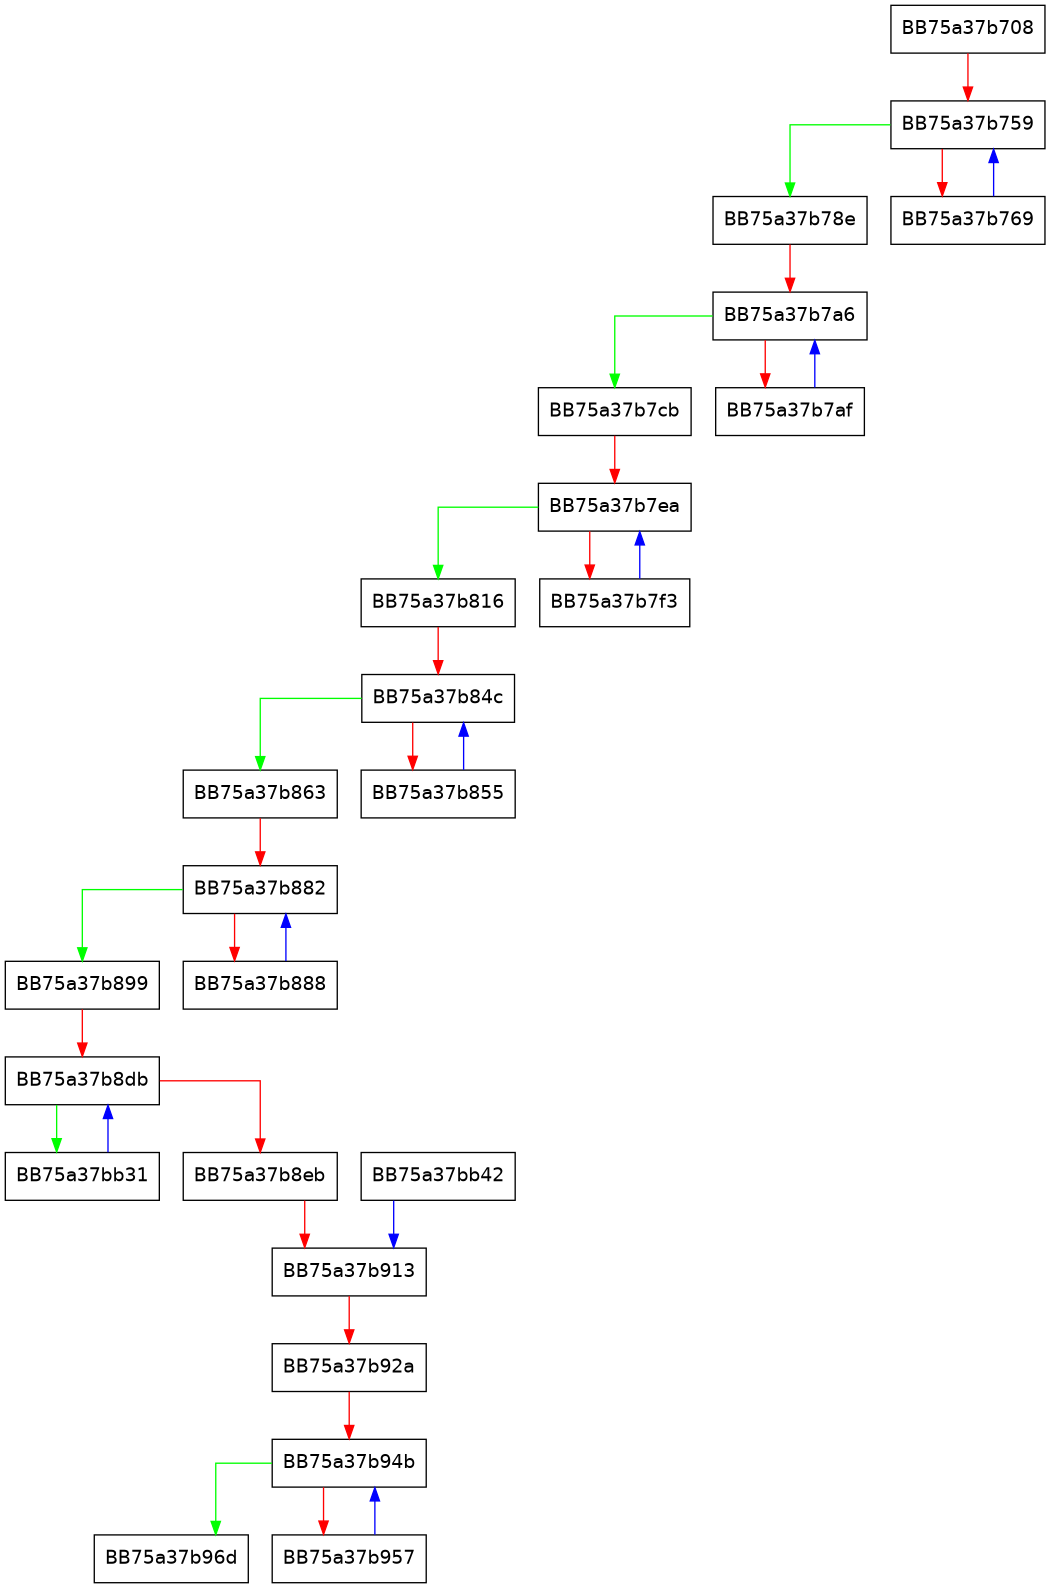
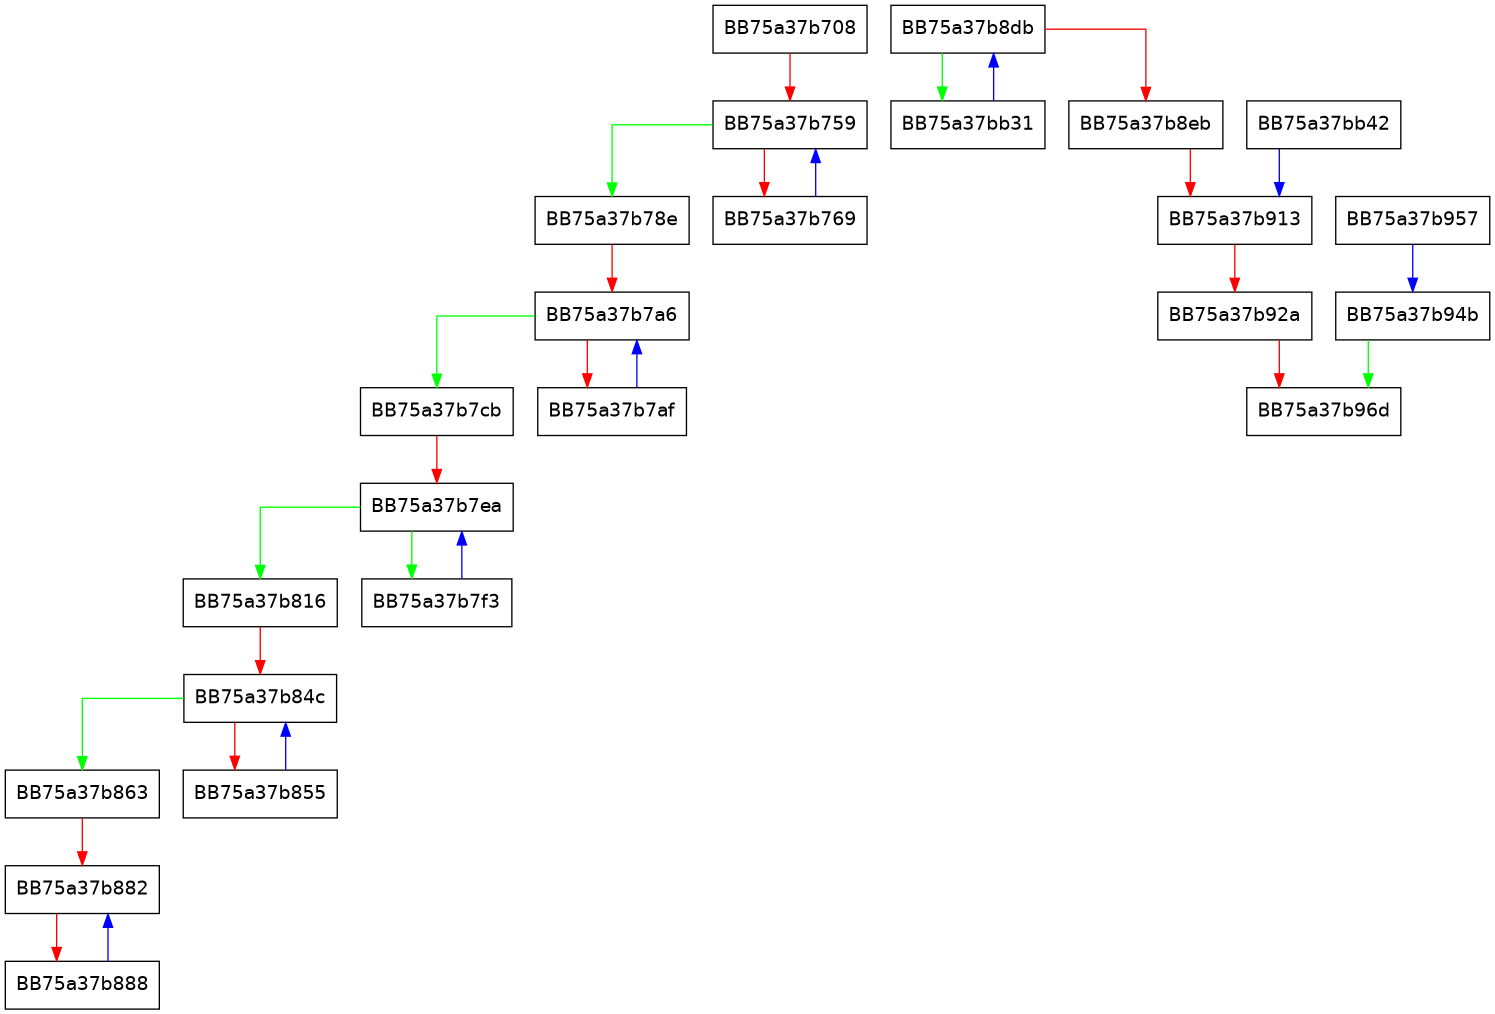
(590, 548) -> (412, 548)
(82, 985) -> none
(349, 1409) -> (1279, 357)
(324, 1504) -> none
